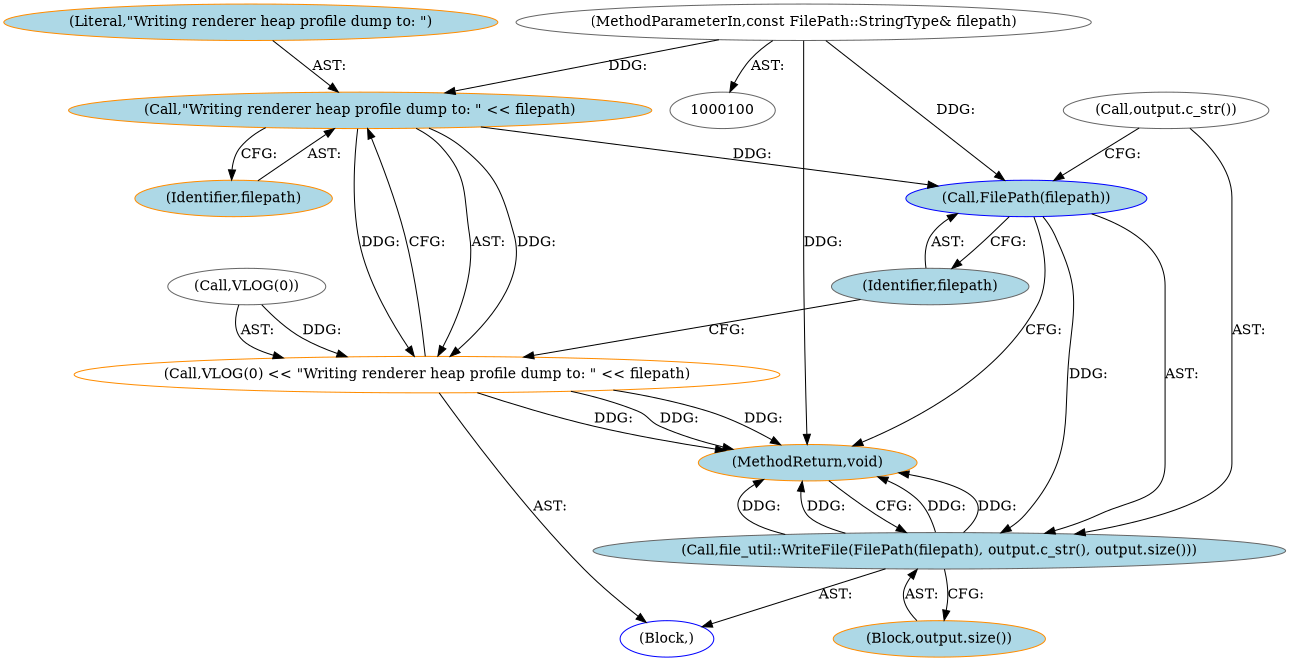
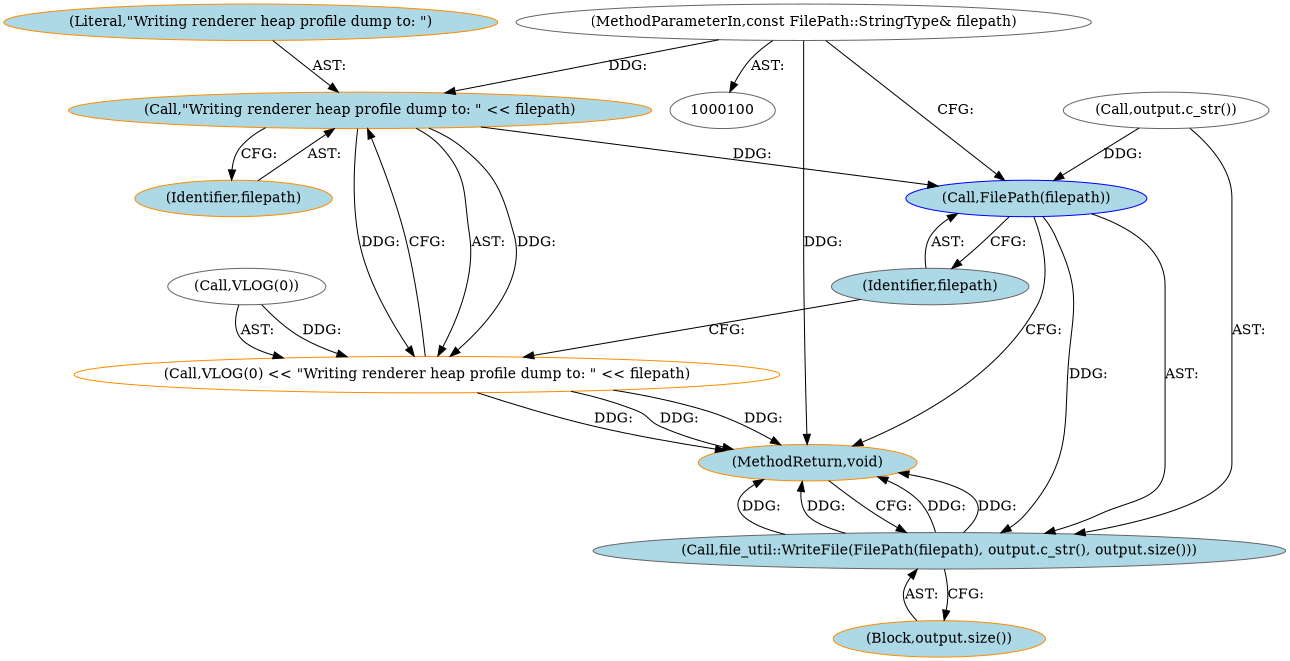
(958, 110) -> (958, 110)
(1125, 154) -> (1125, 154)
(667, 639) -> none
